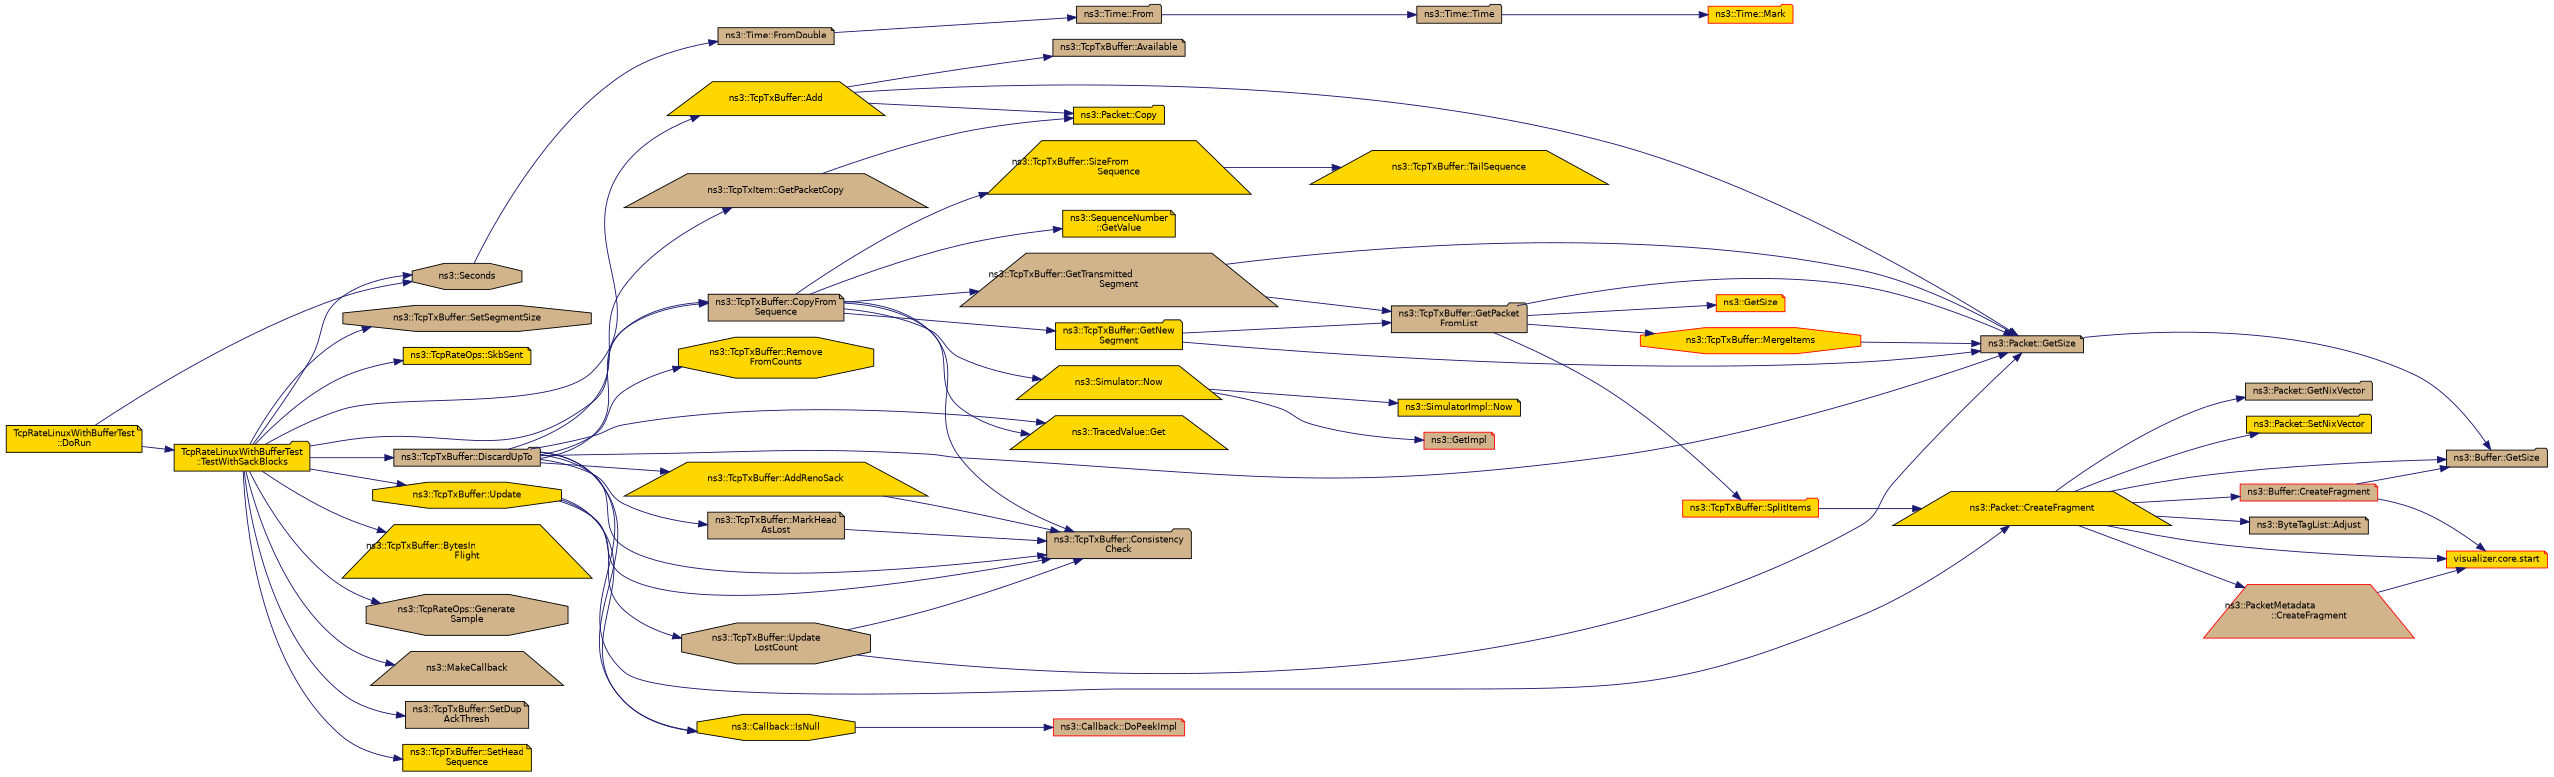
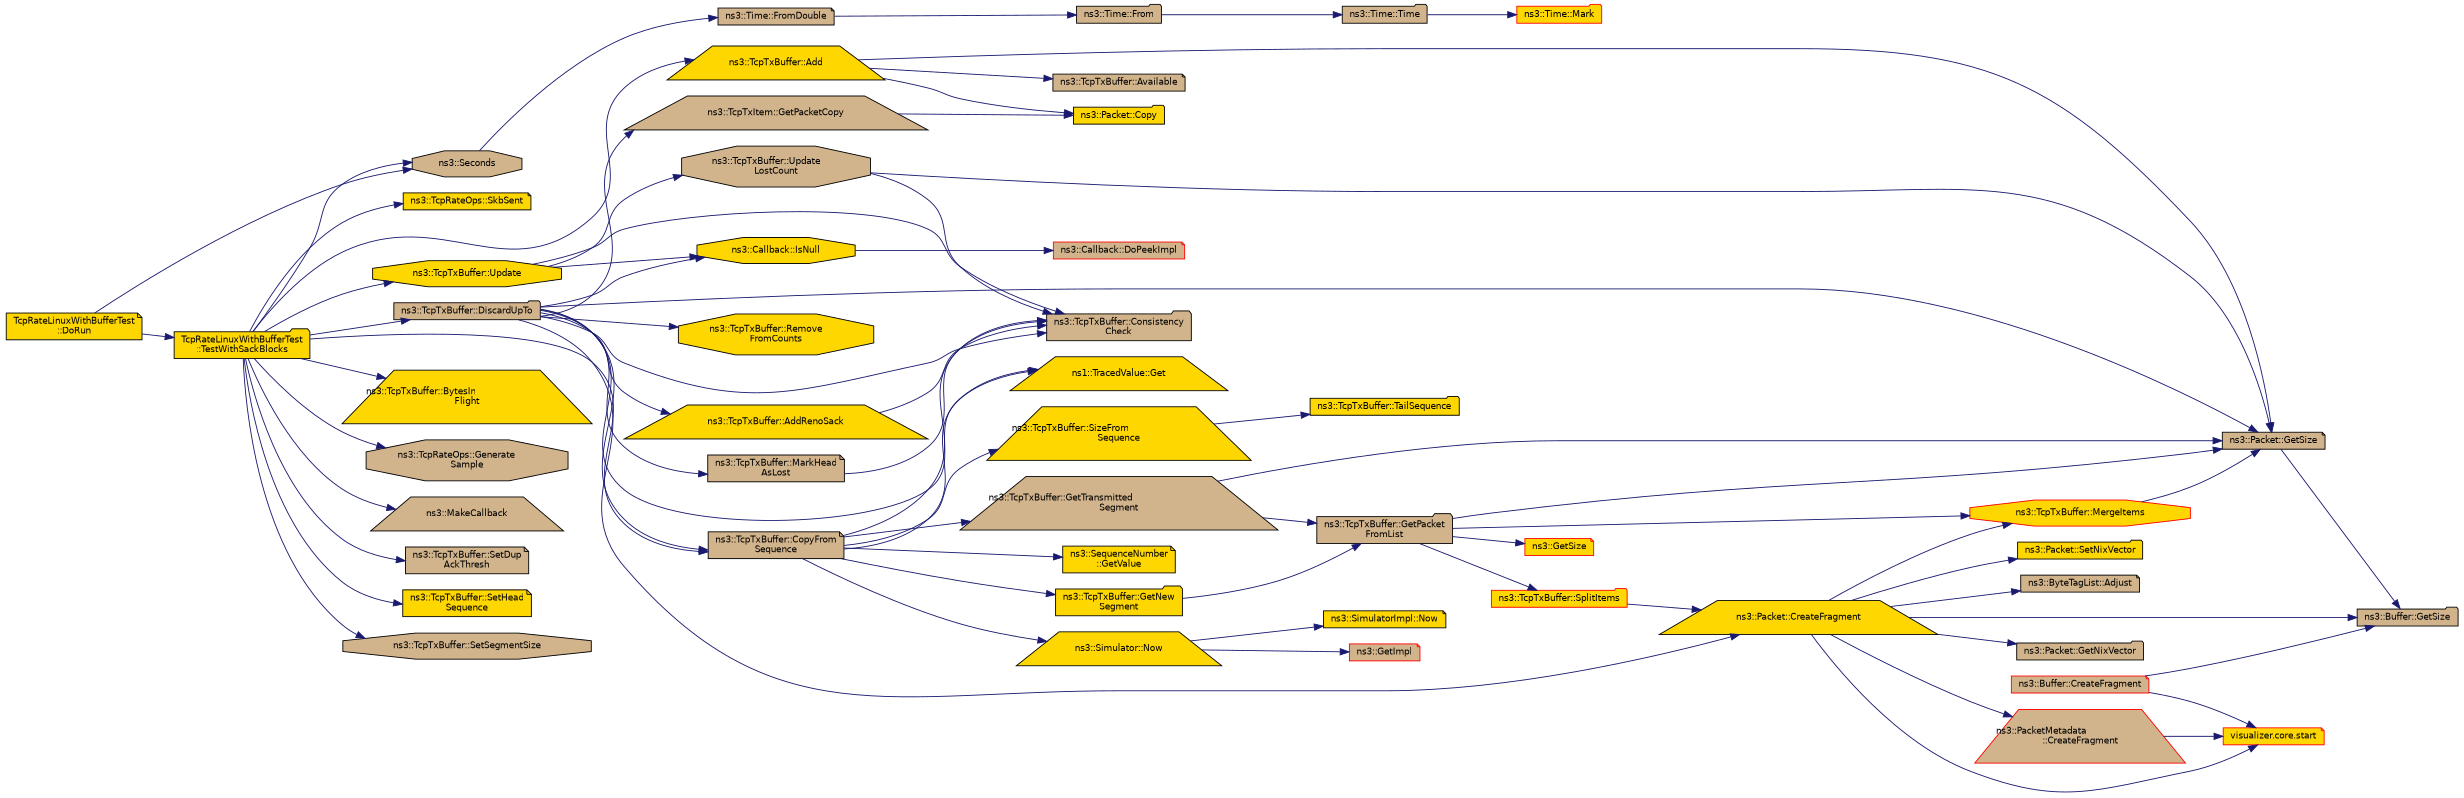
(1459, 167) -> (1385, 407)
(1577, 365) -> none
(1119, 433) -> (1119, 374)
(2182, 500) -> (1913, 557)
